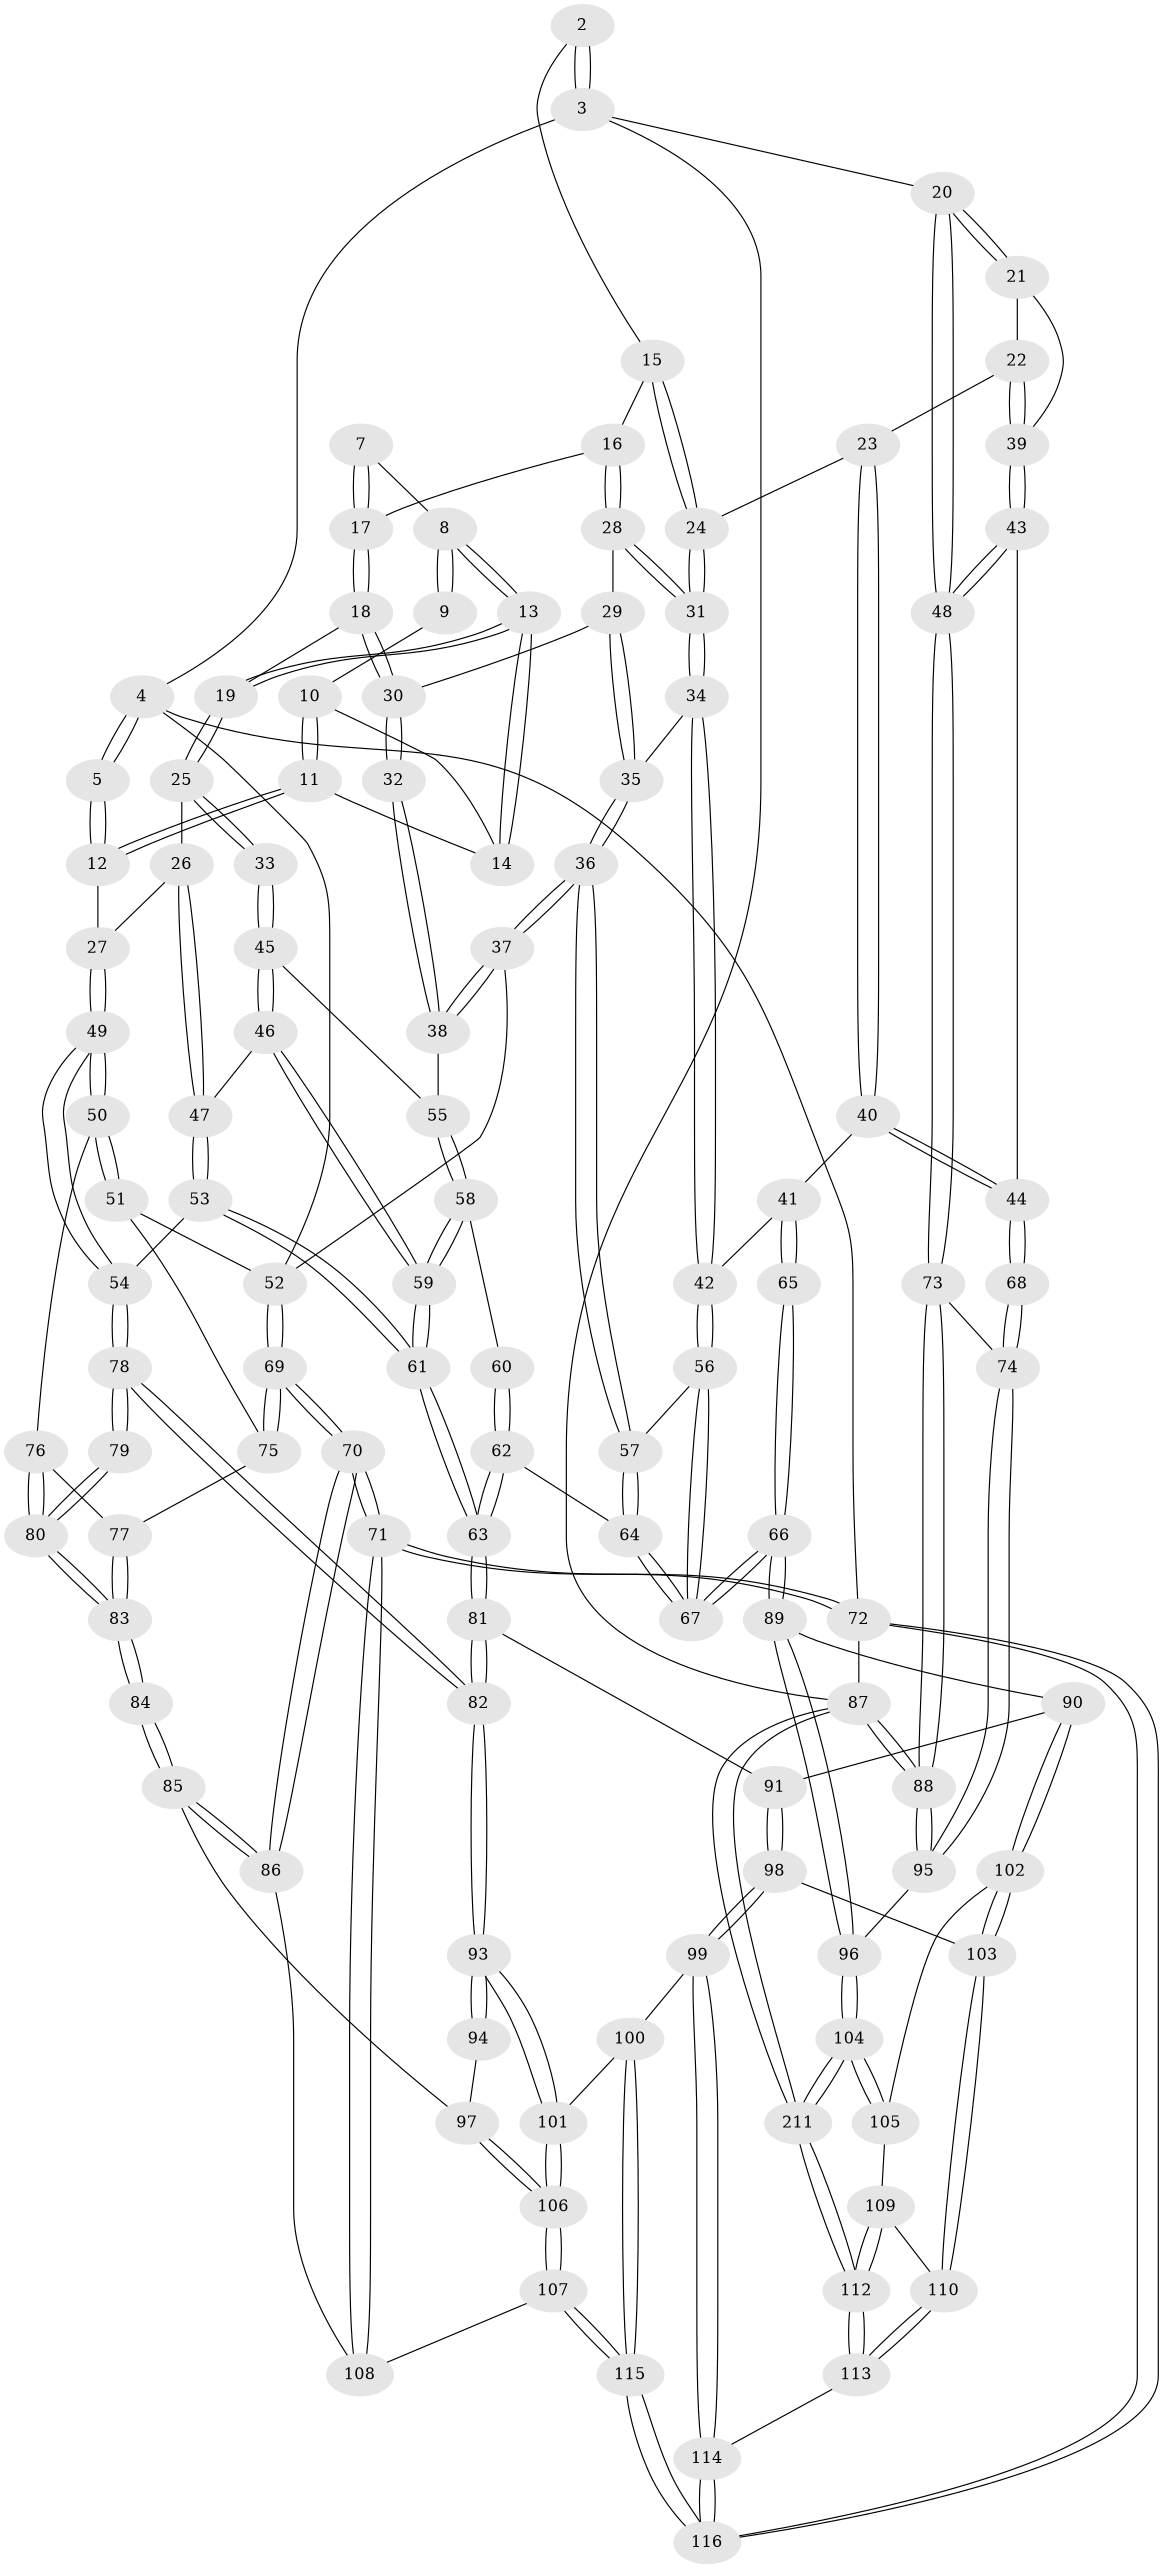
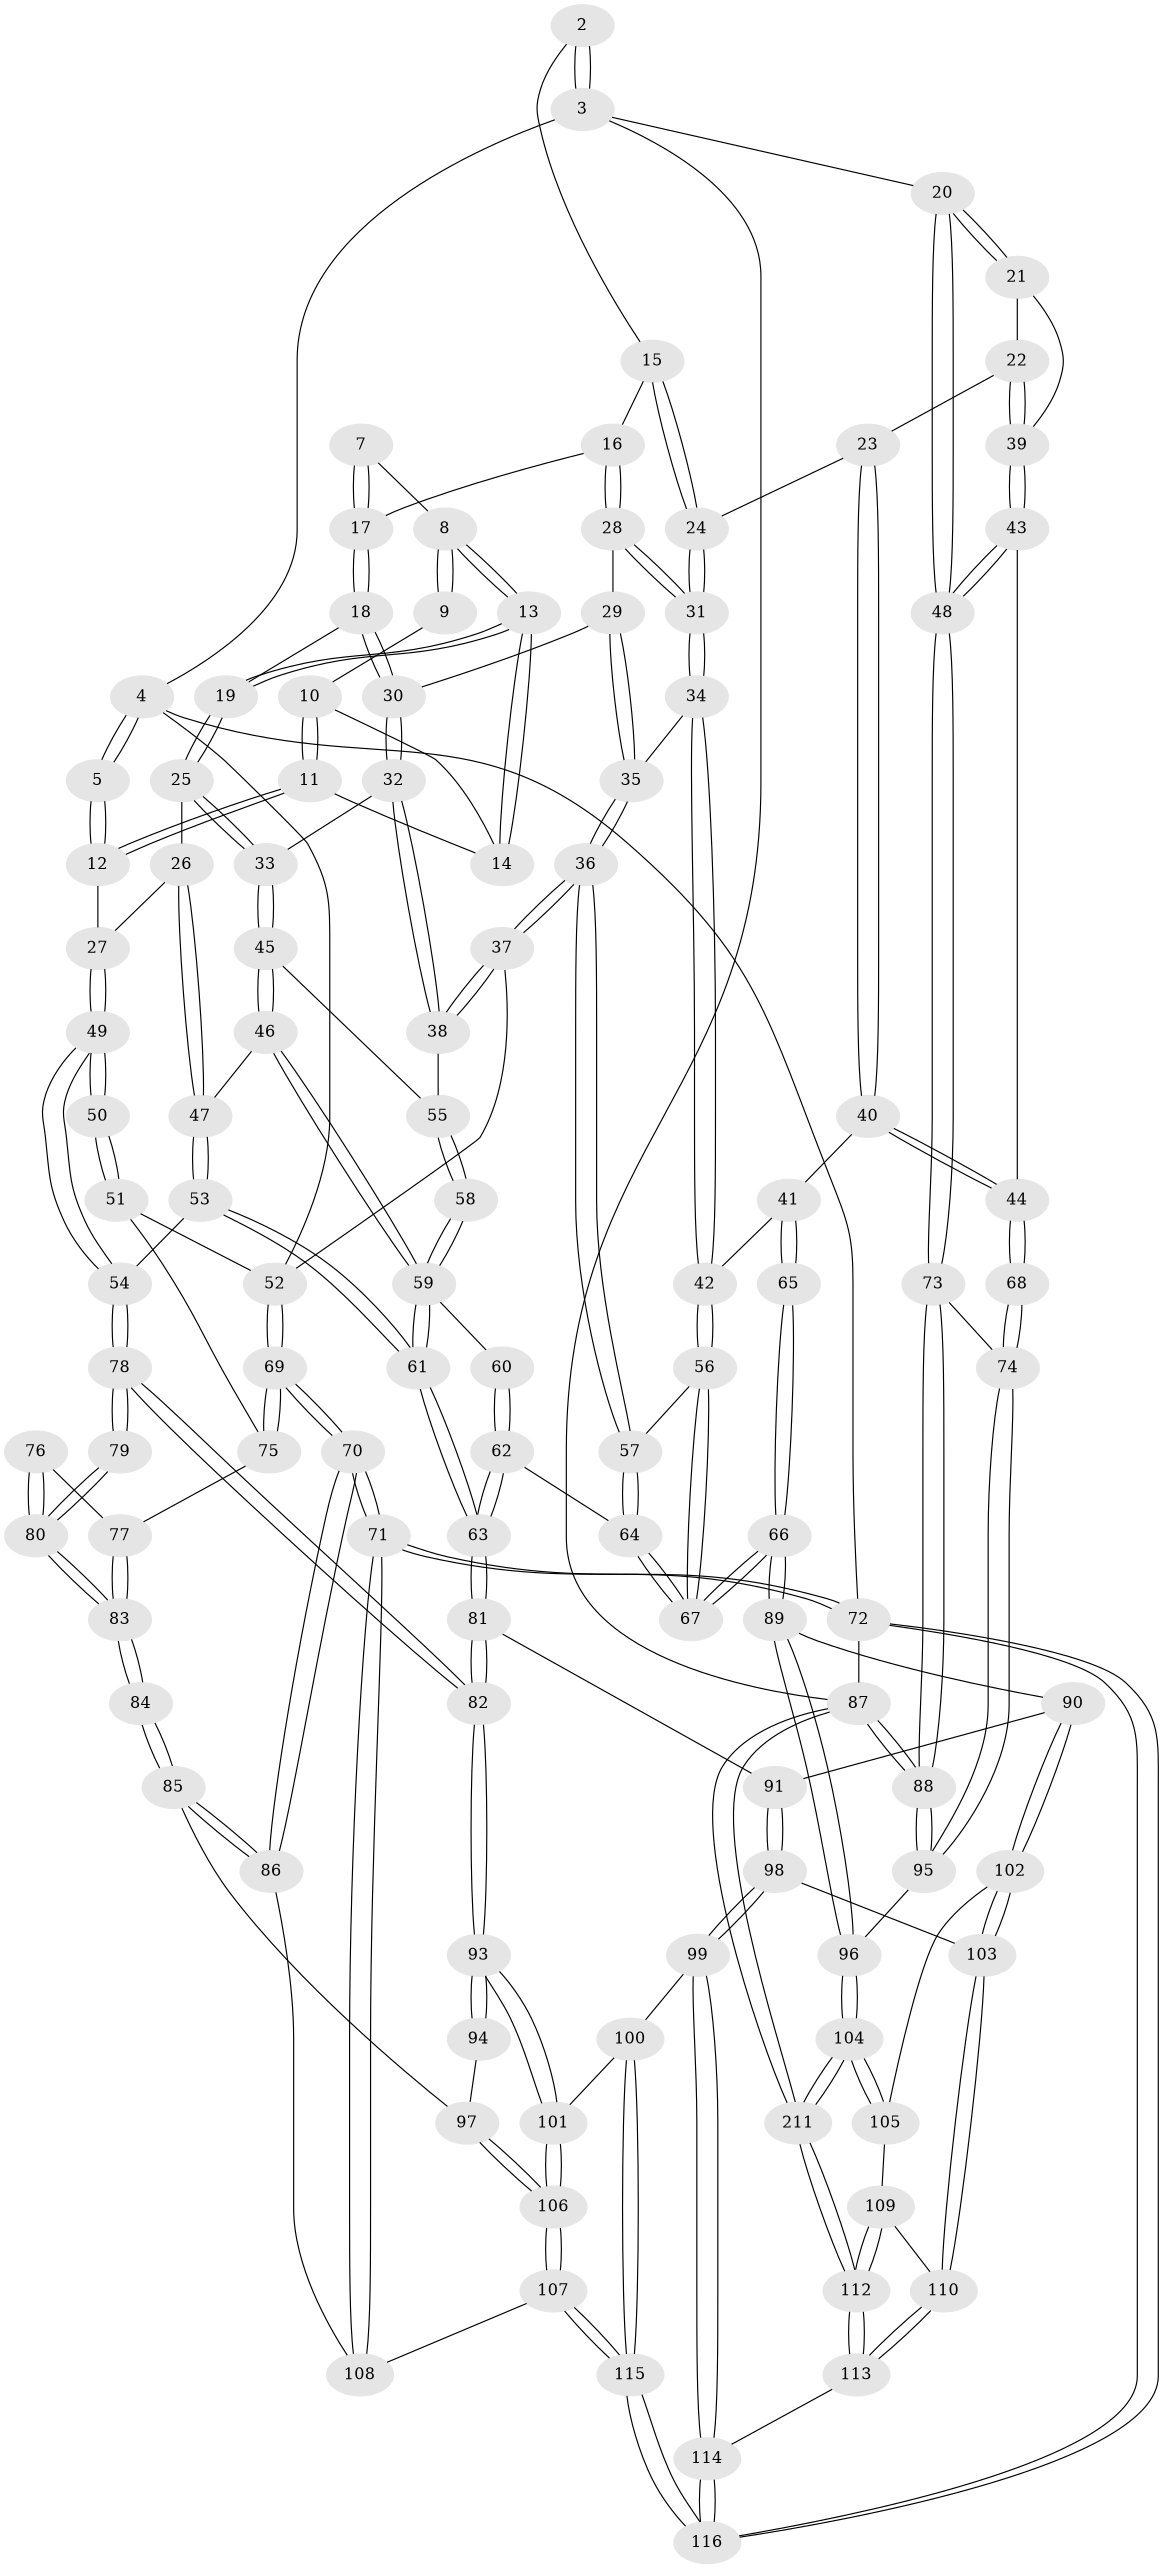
none -> (330, 823)
(54, 1282) -> none
(484, 1284) -> (463, 1326)
